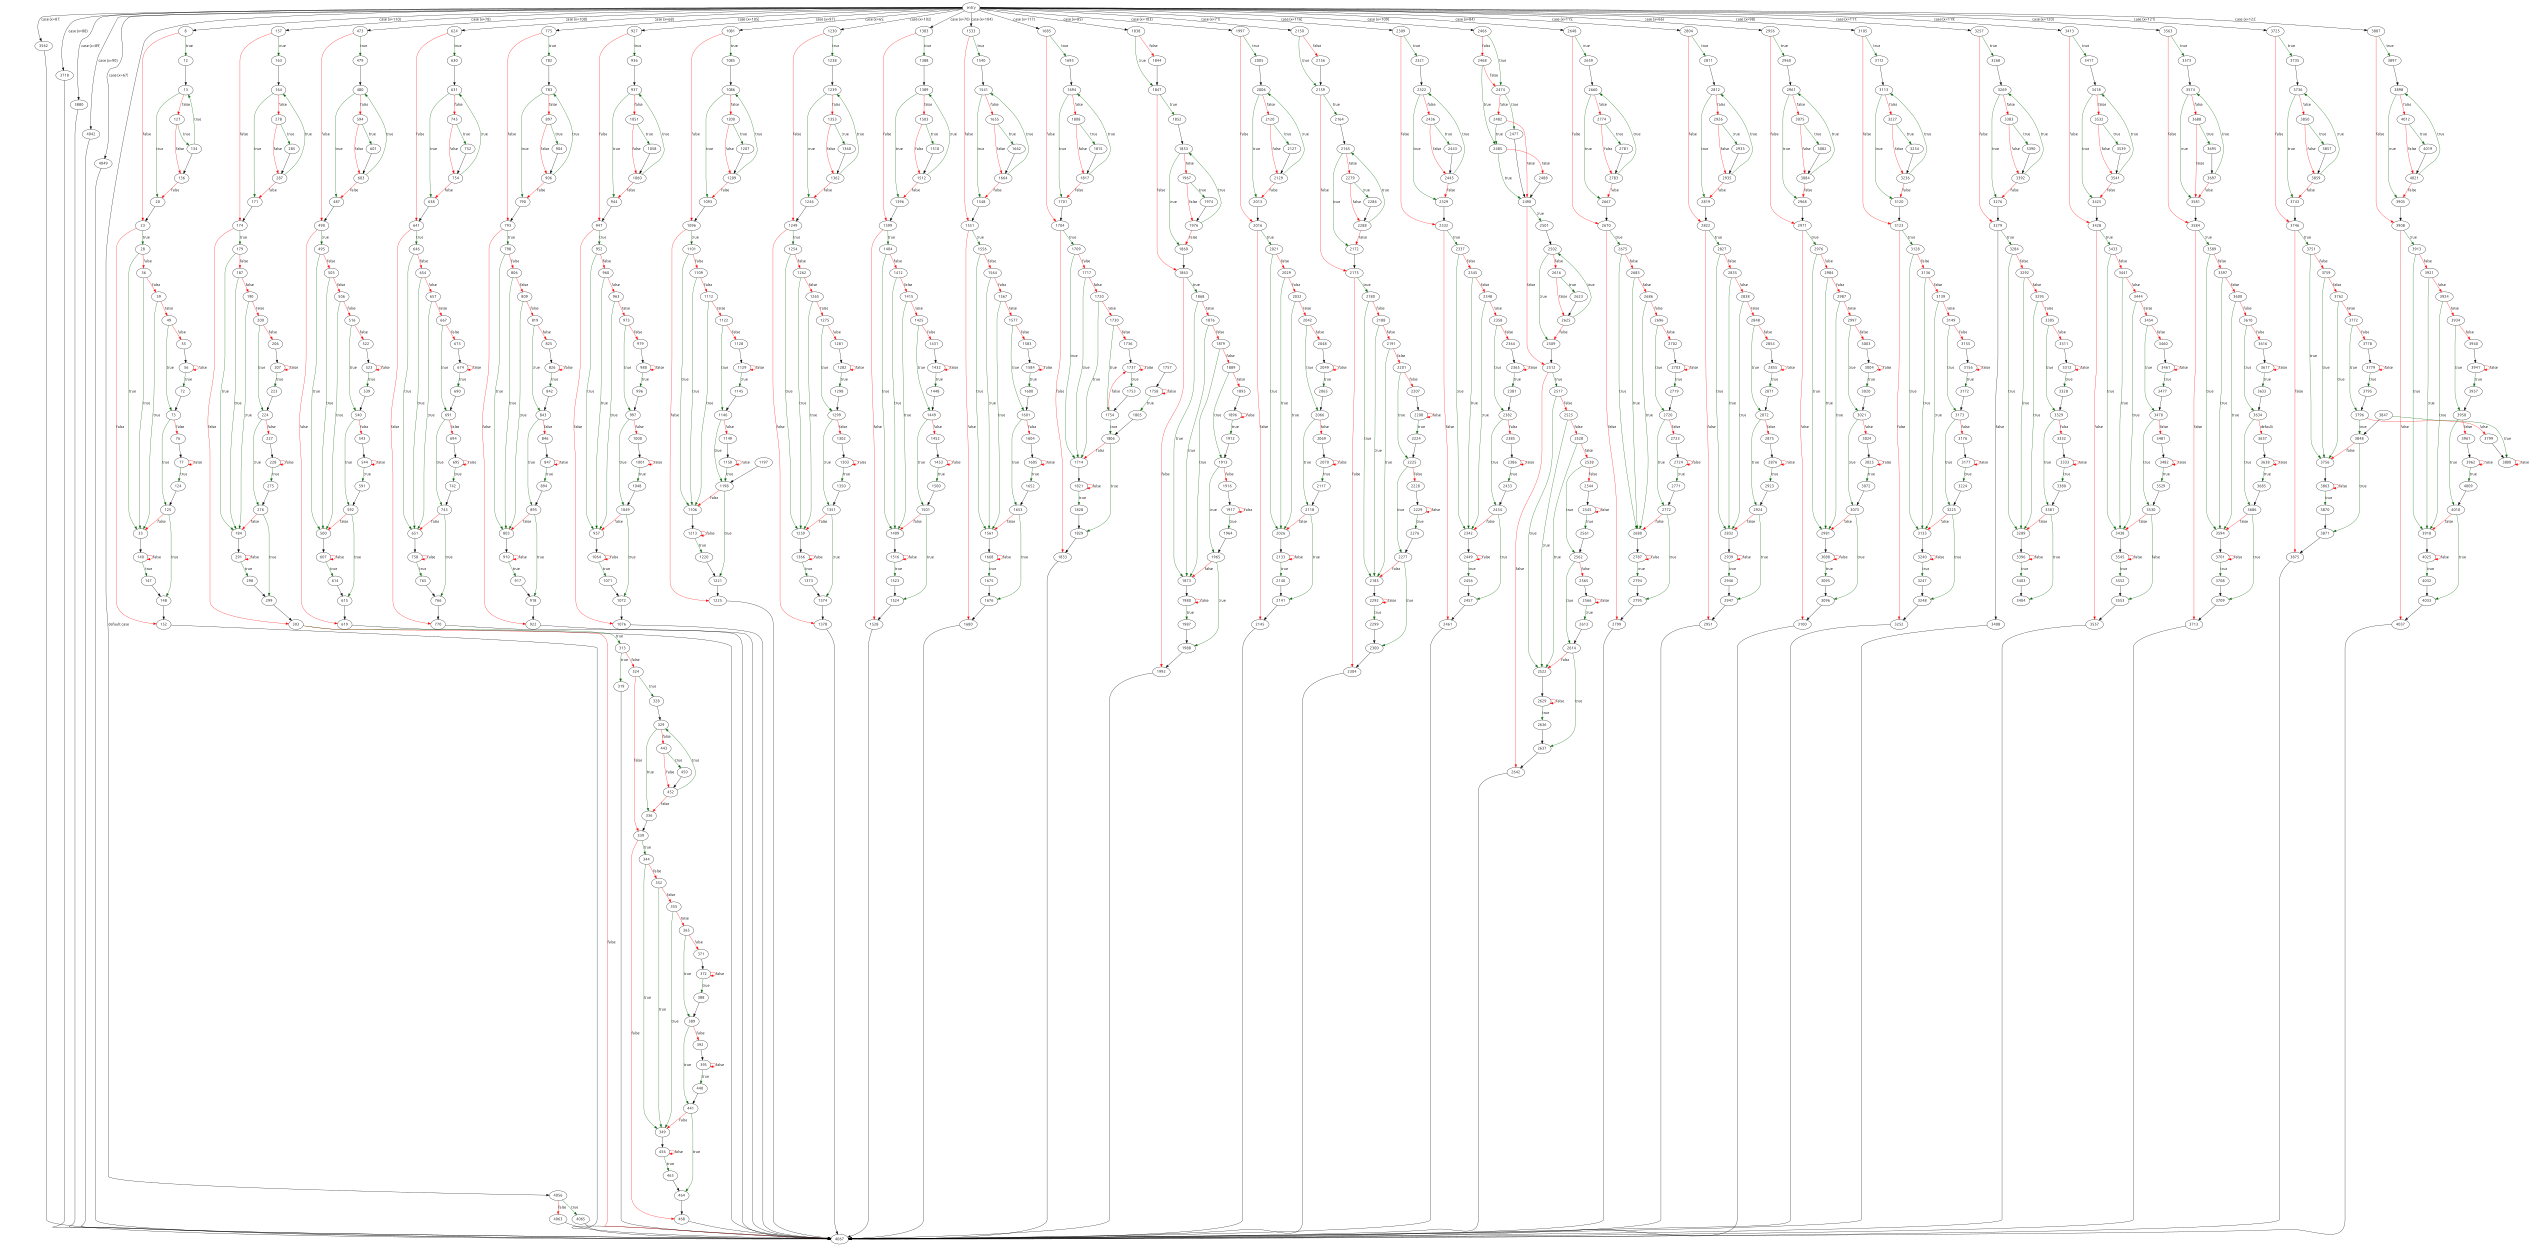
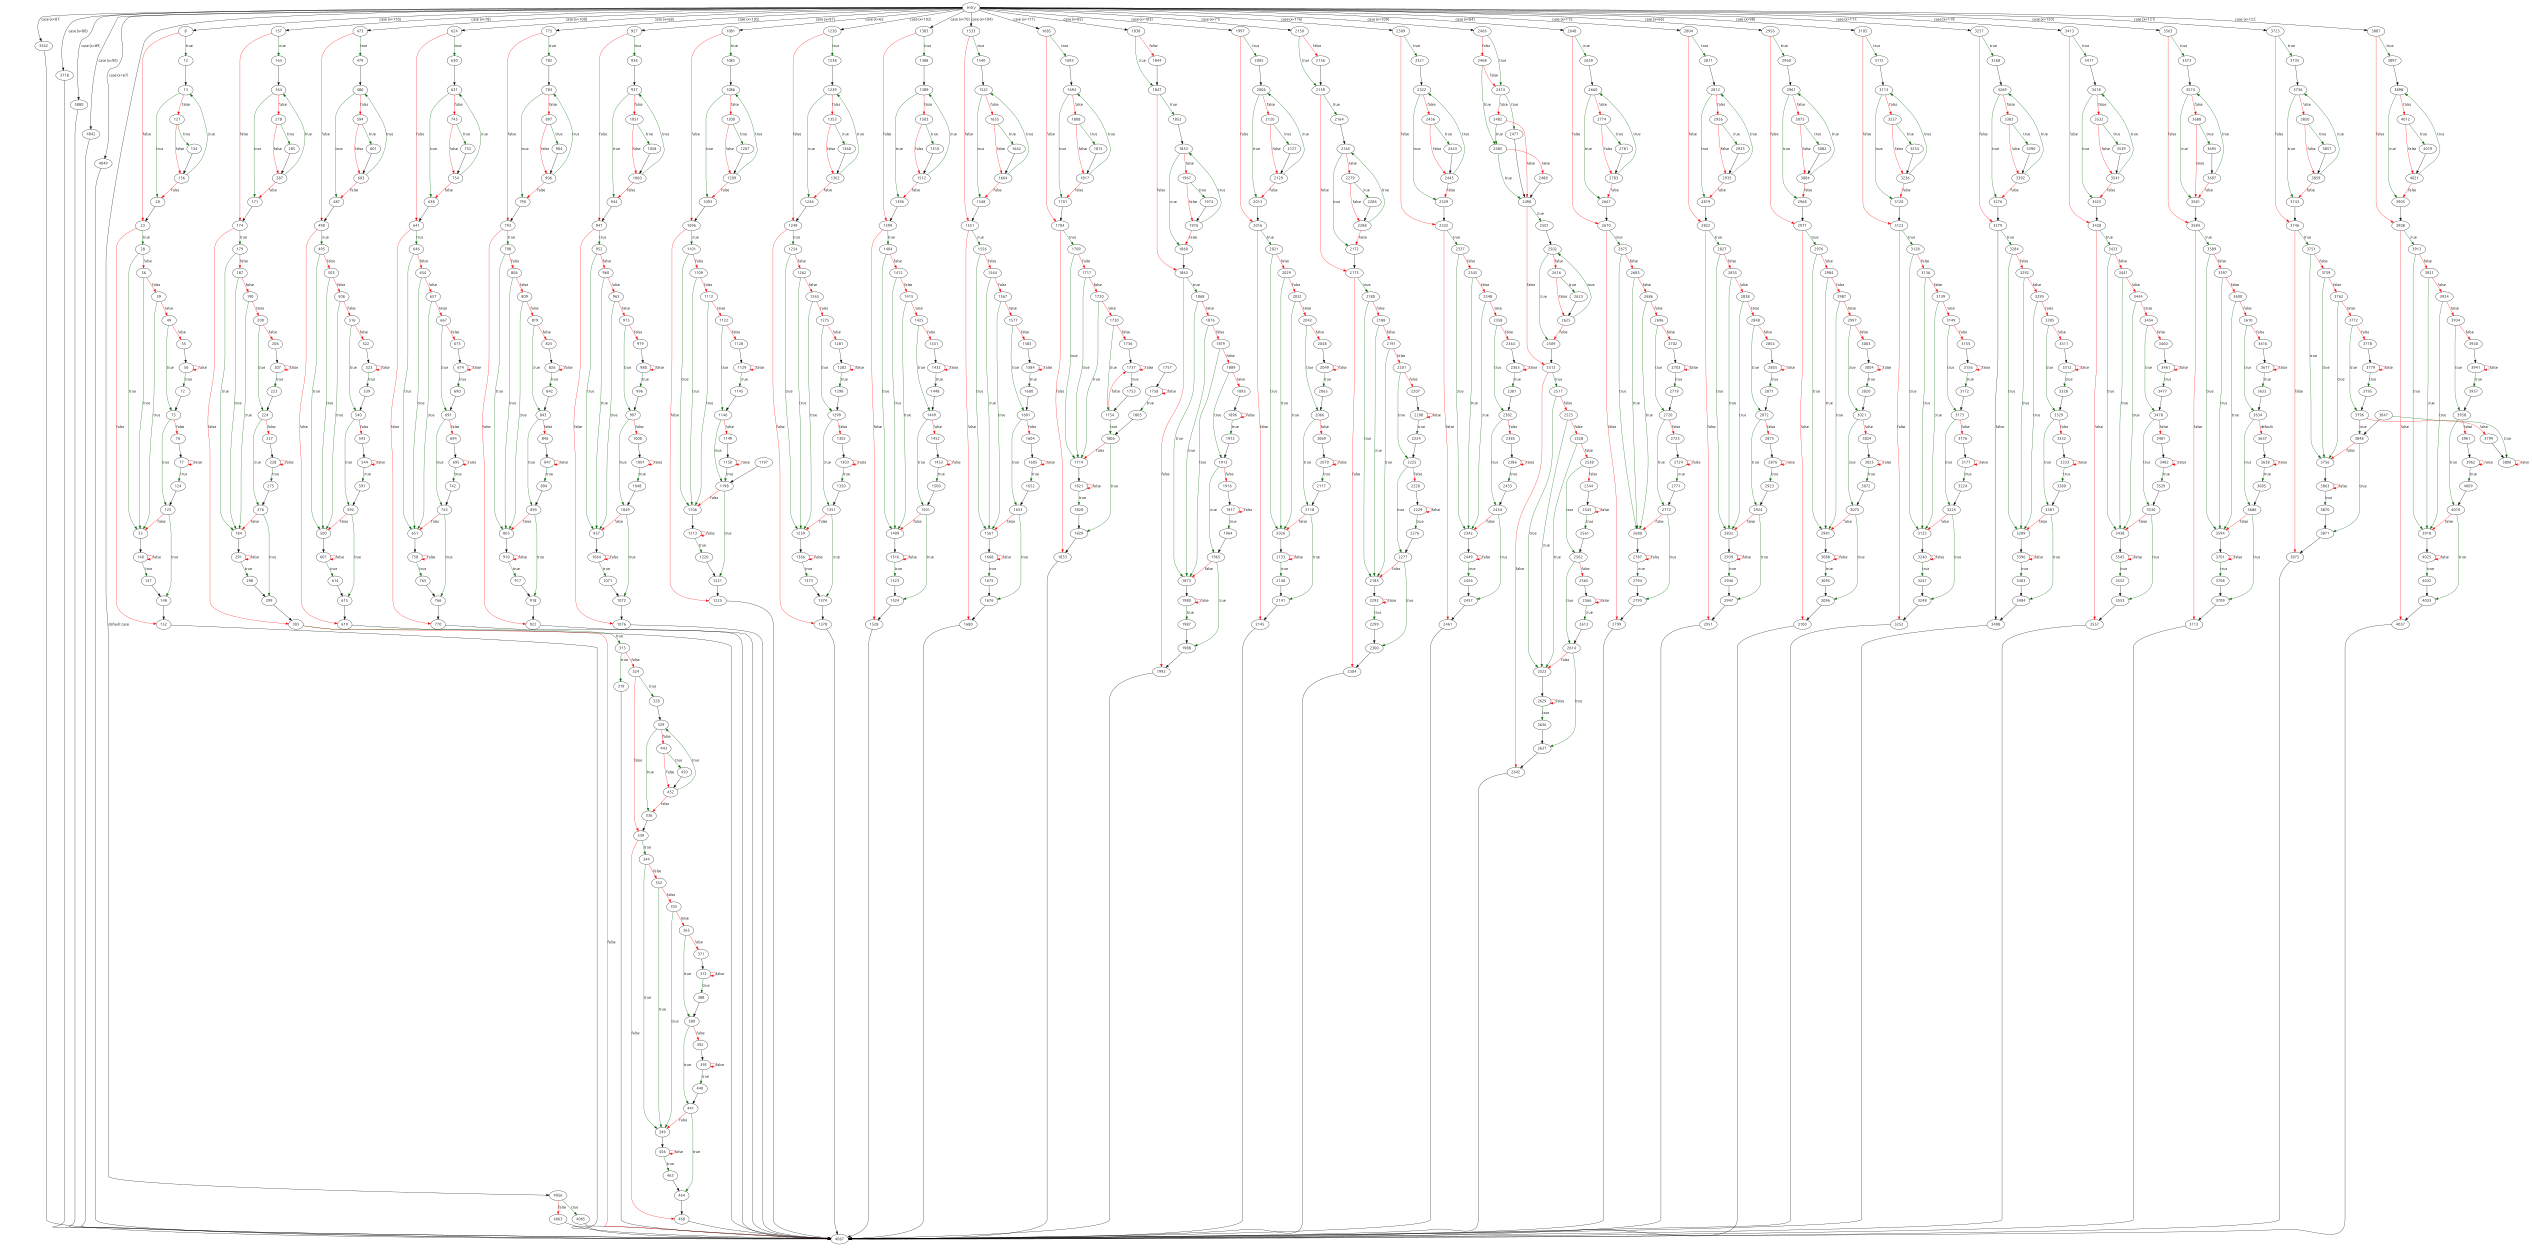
(194, 120) -> (207, 137)
(2156, 557) -> (2156, 557)
none -> (2009, 612)
